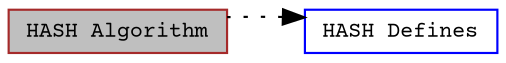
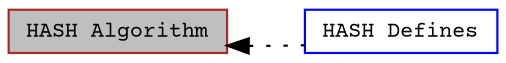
(255, 17) -> (277, 46)
